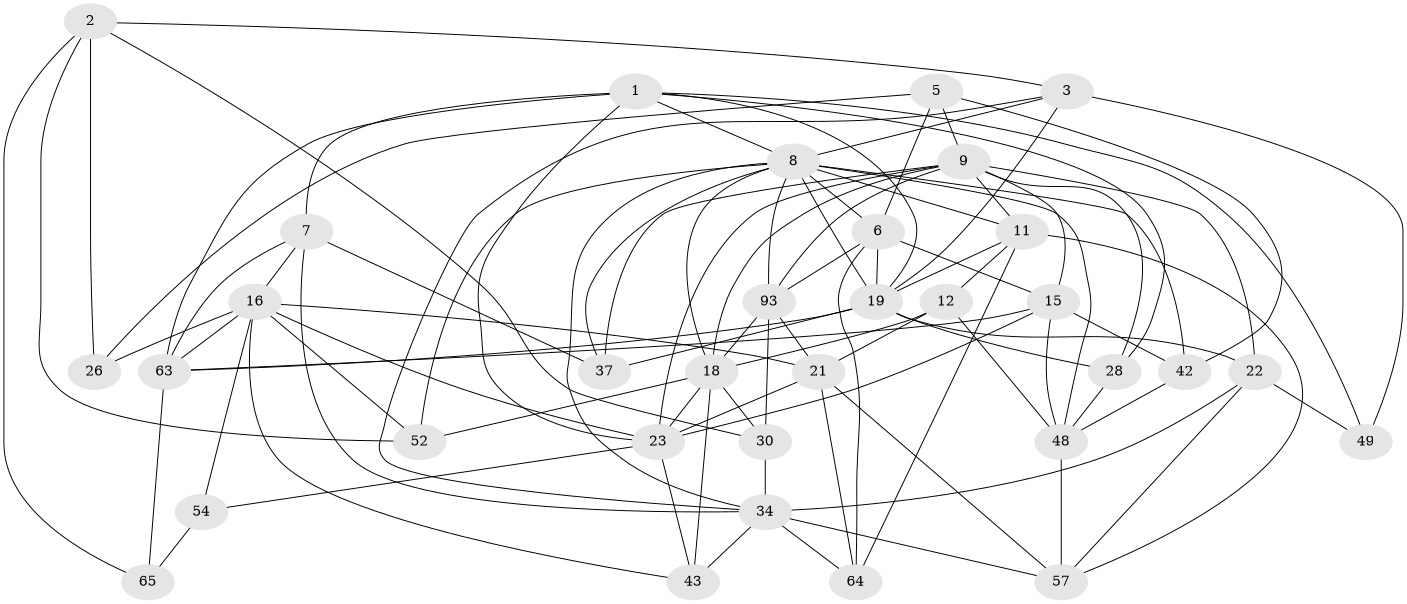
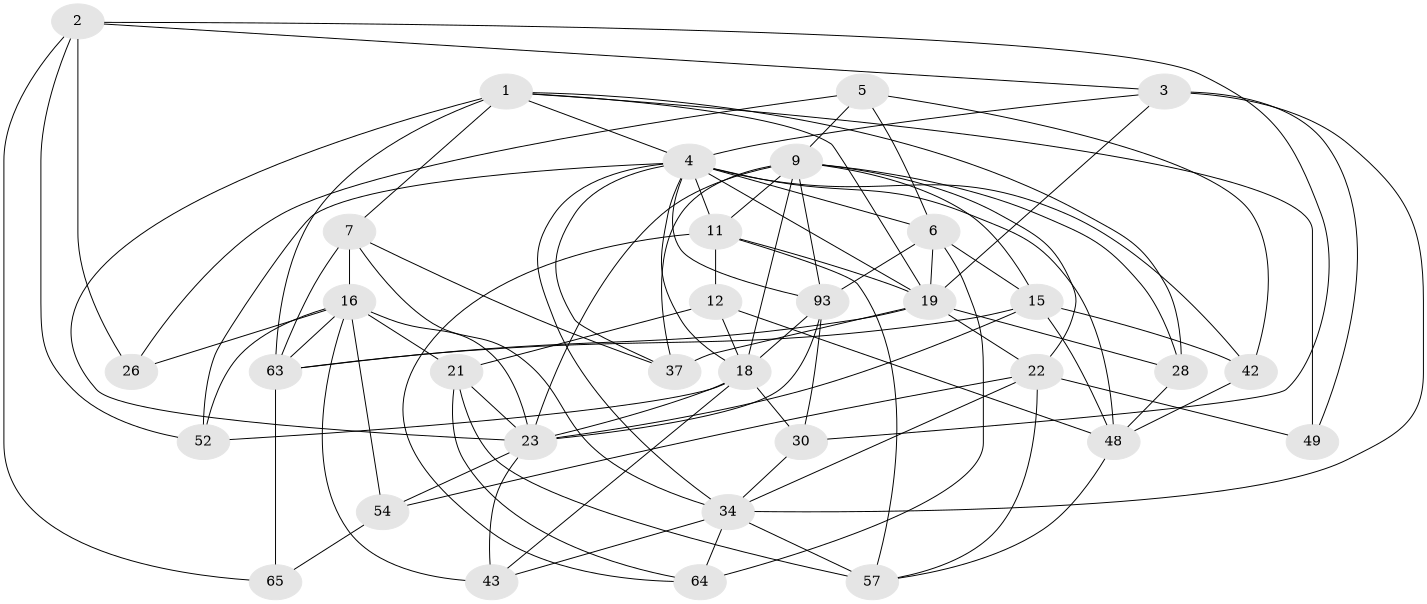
(793, 162) -> (689, 162)
(790, 331) -> (783, 387)
none -> (709, 437)
